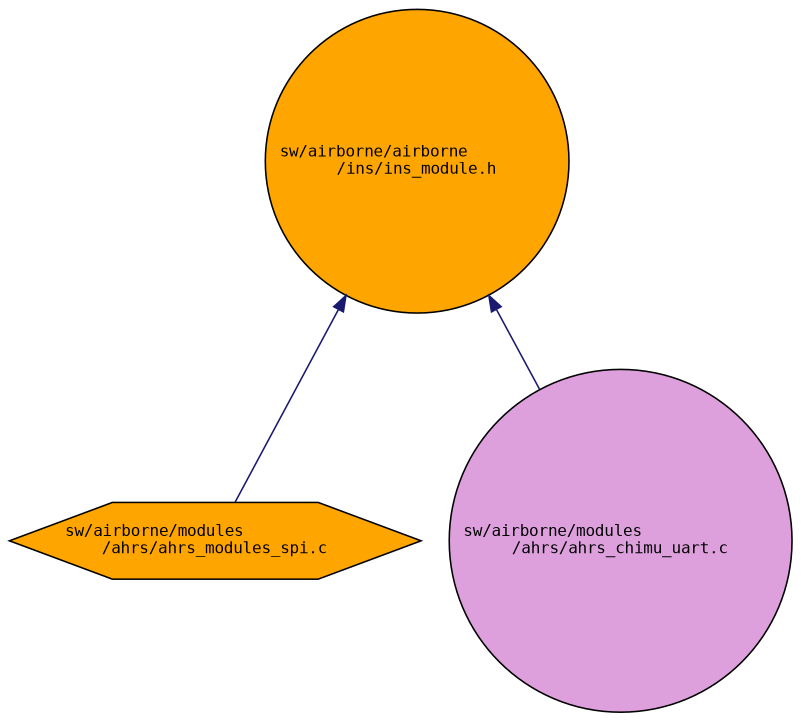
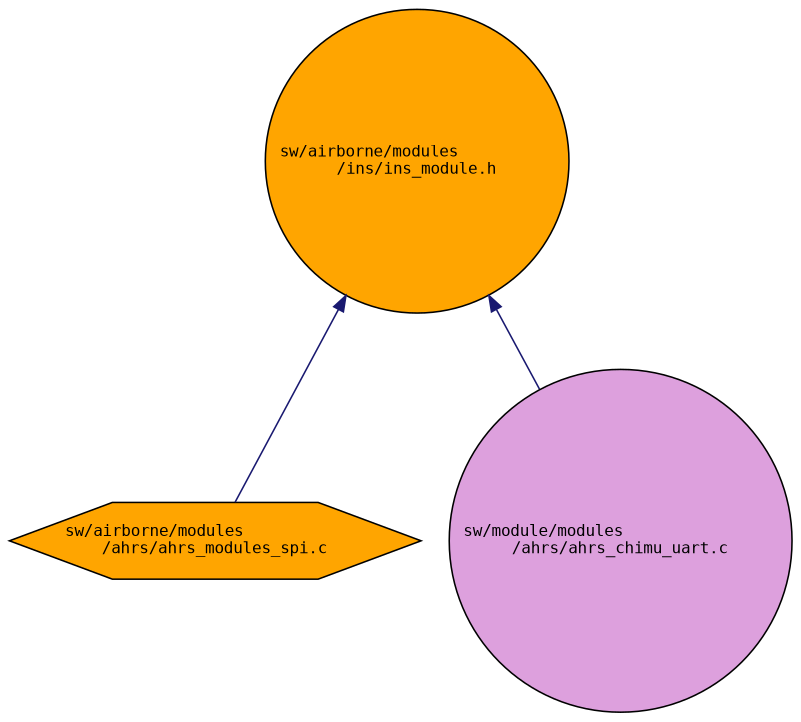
(417, 161) -> (417, 161)
(621, 541) -> (621, 541)
